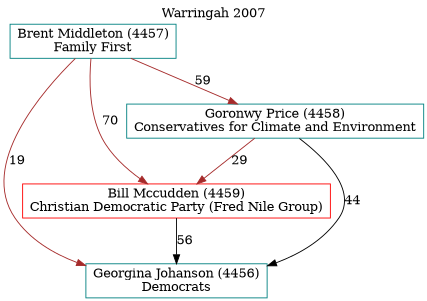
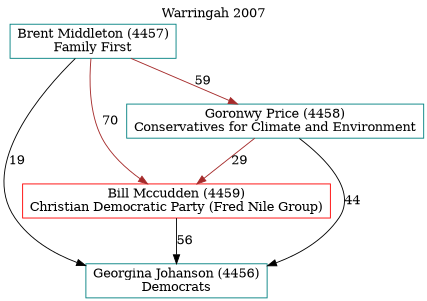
(6, 167) -> (6, 167)
